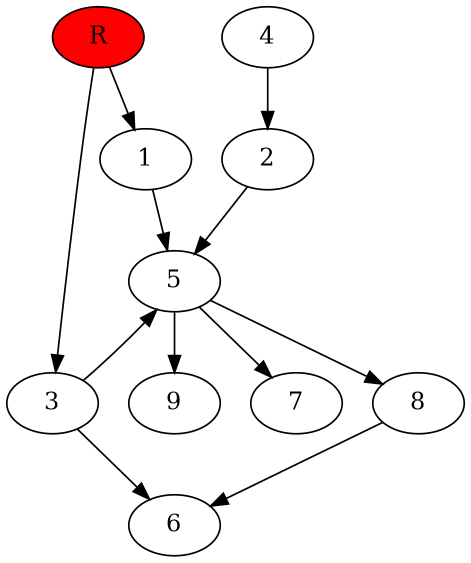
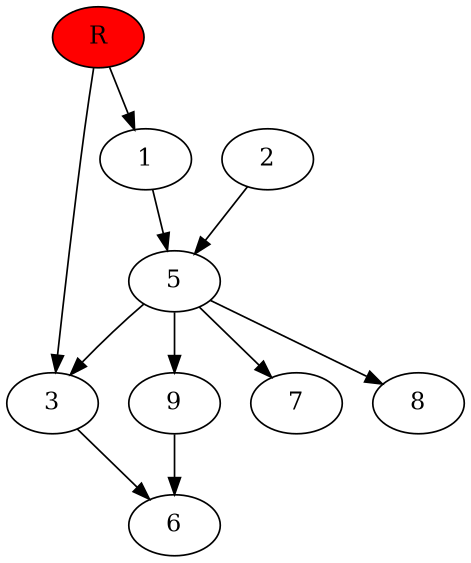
(268, 37) -> none
(115, 352) -> (112, 332)
(304, 460) -> (175, 456)
